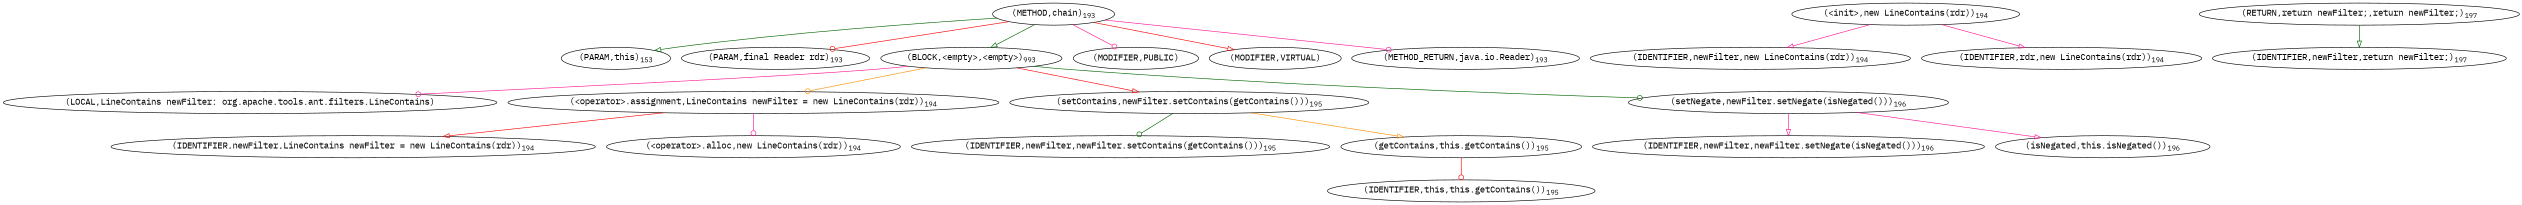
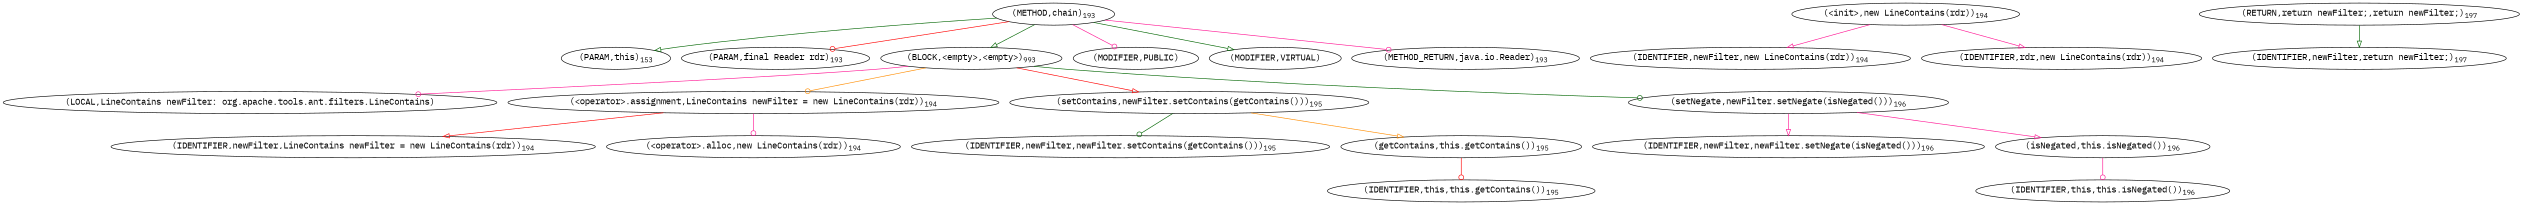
(1161, 35) -> (1161, 35)
none -> (2103, 191)
